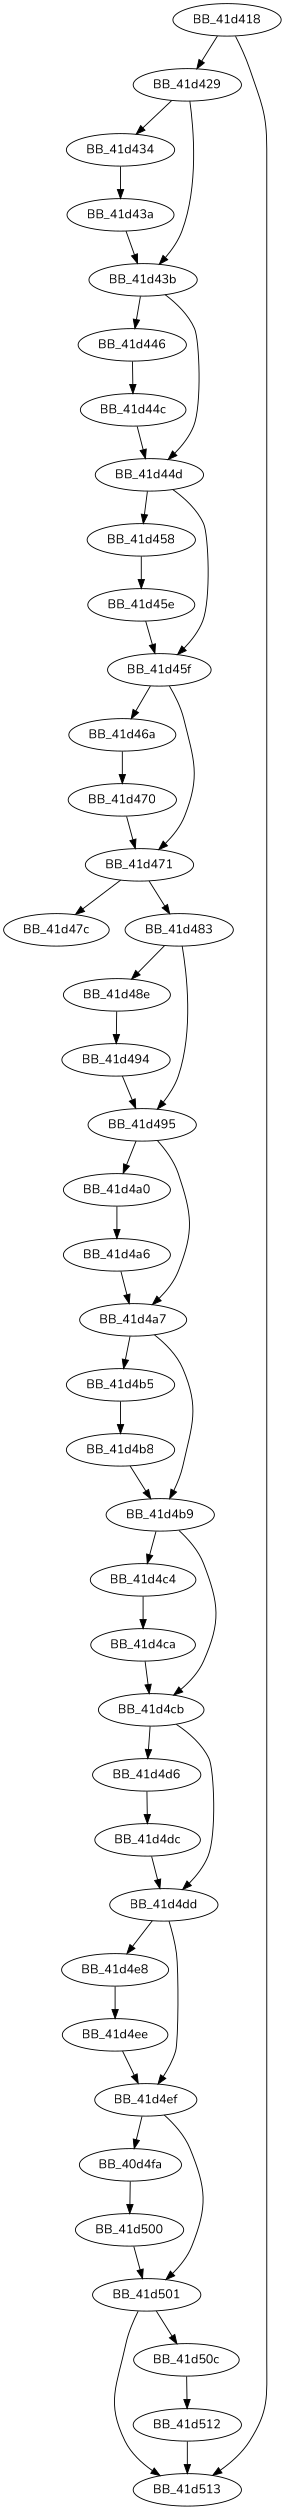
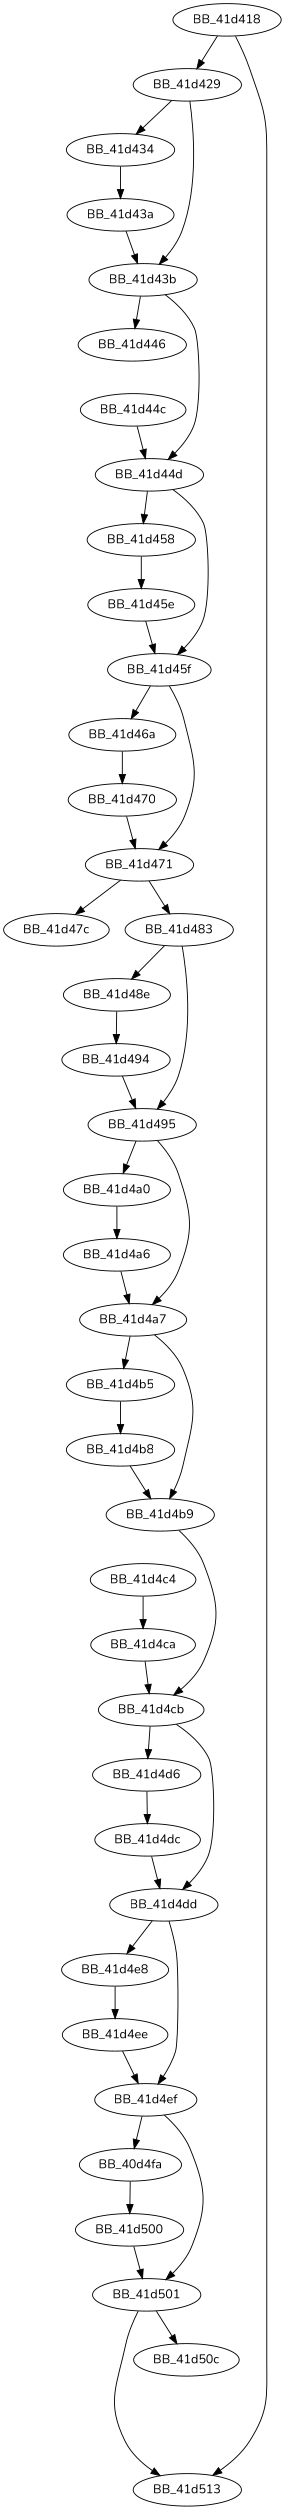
(133, 373) -> none
(153, 1543) -> none
(187, 2425) -> none
